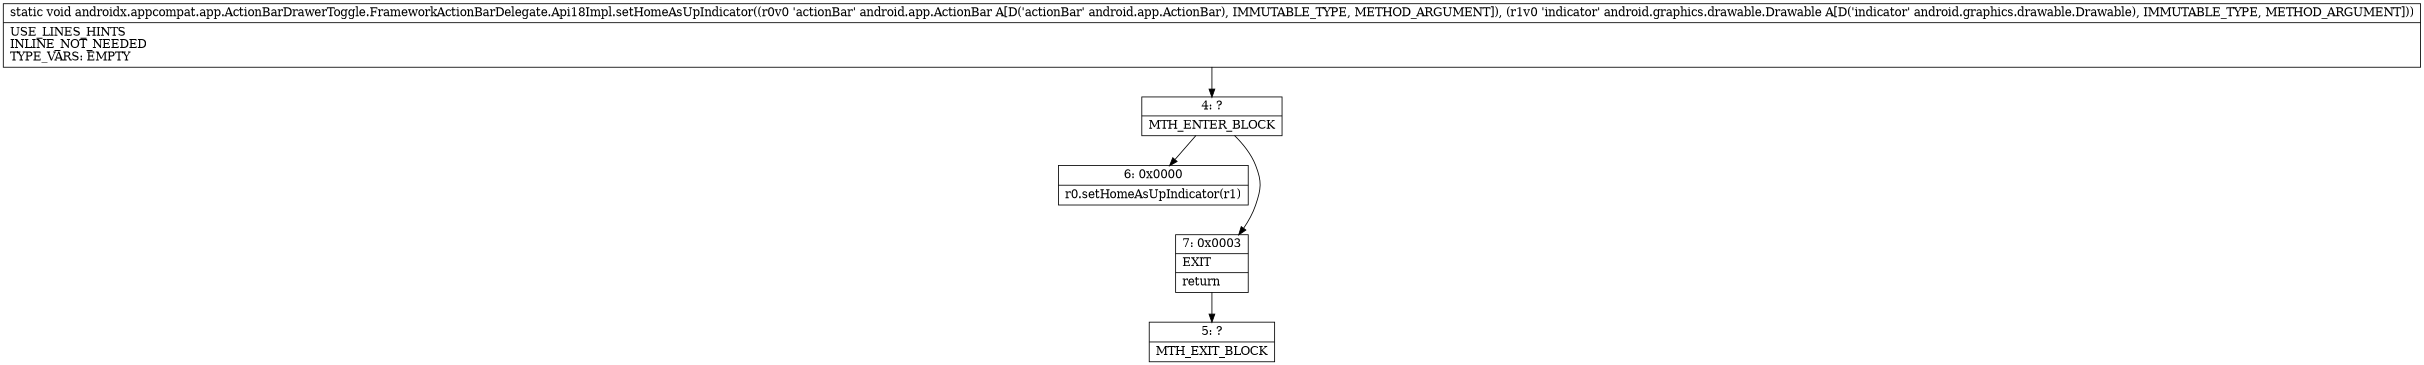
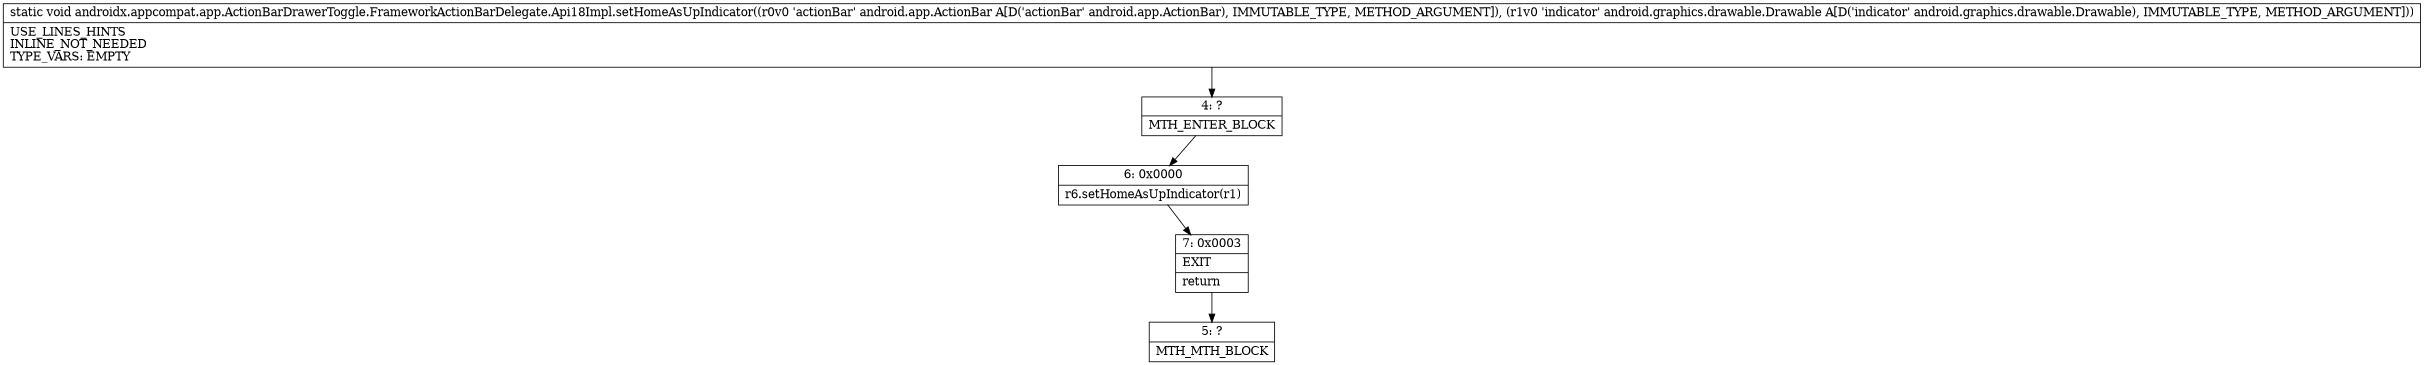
(1260, 180) -> (1177, 216)
(1153, 195) -> (1153, 195)
(1212, 351) -> (1212, 351)
